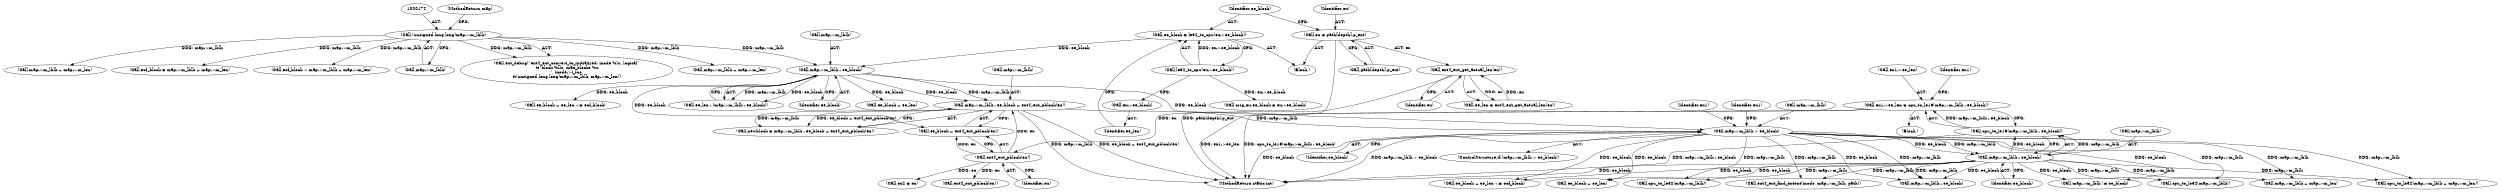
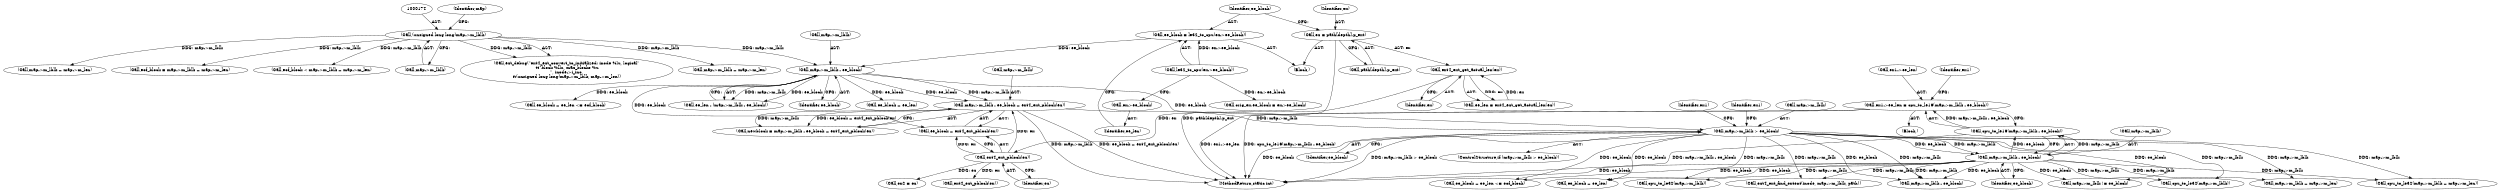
(470, 9) -> (470, 9)
(1242, 53) -> none
(1005, 118) -> (1005, 118)
